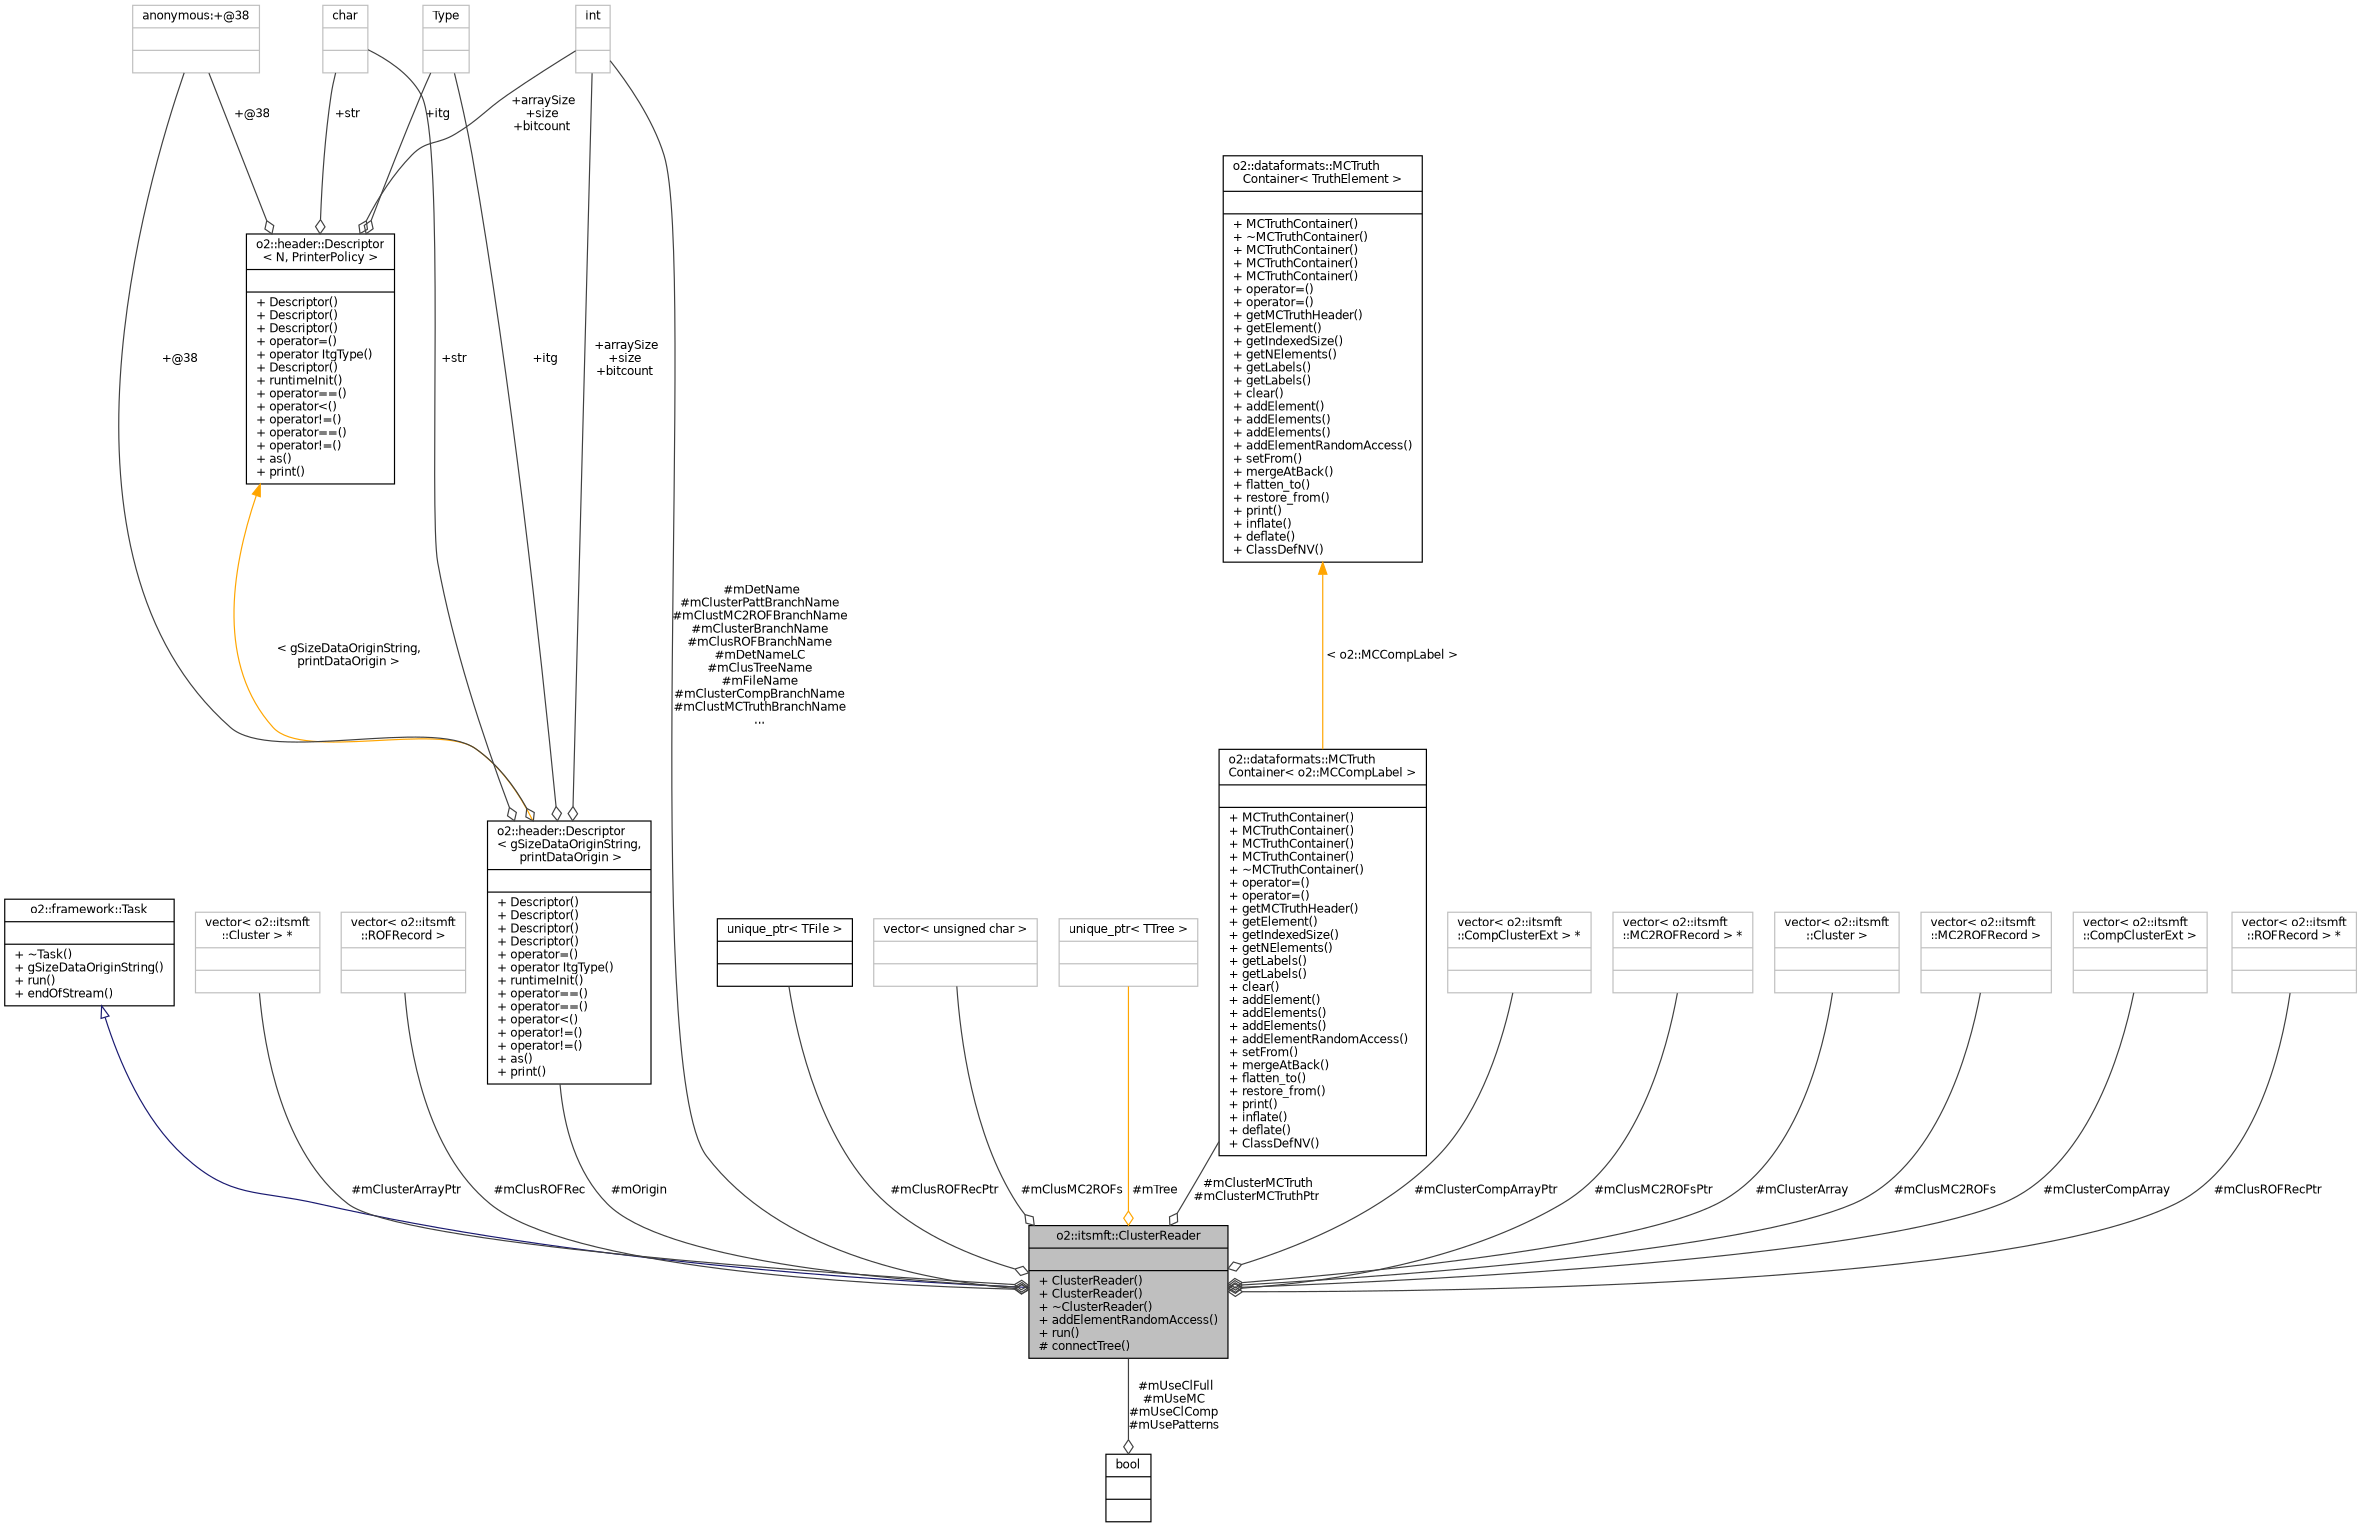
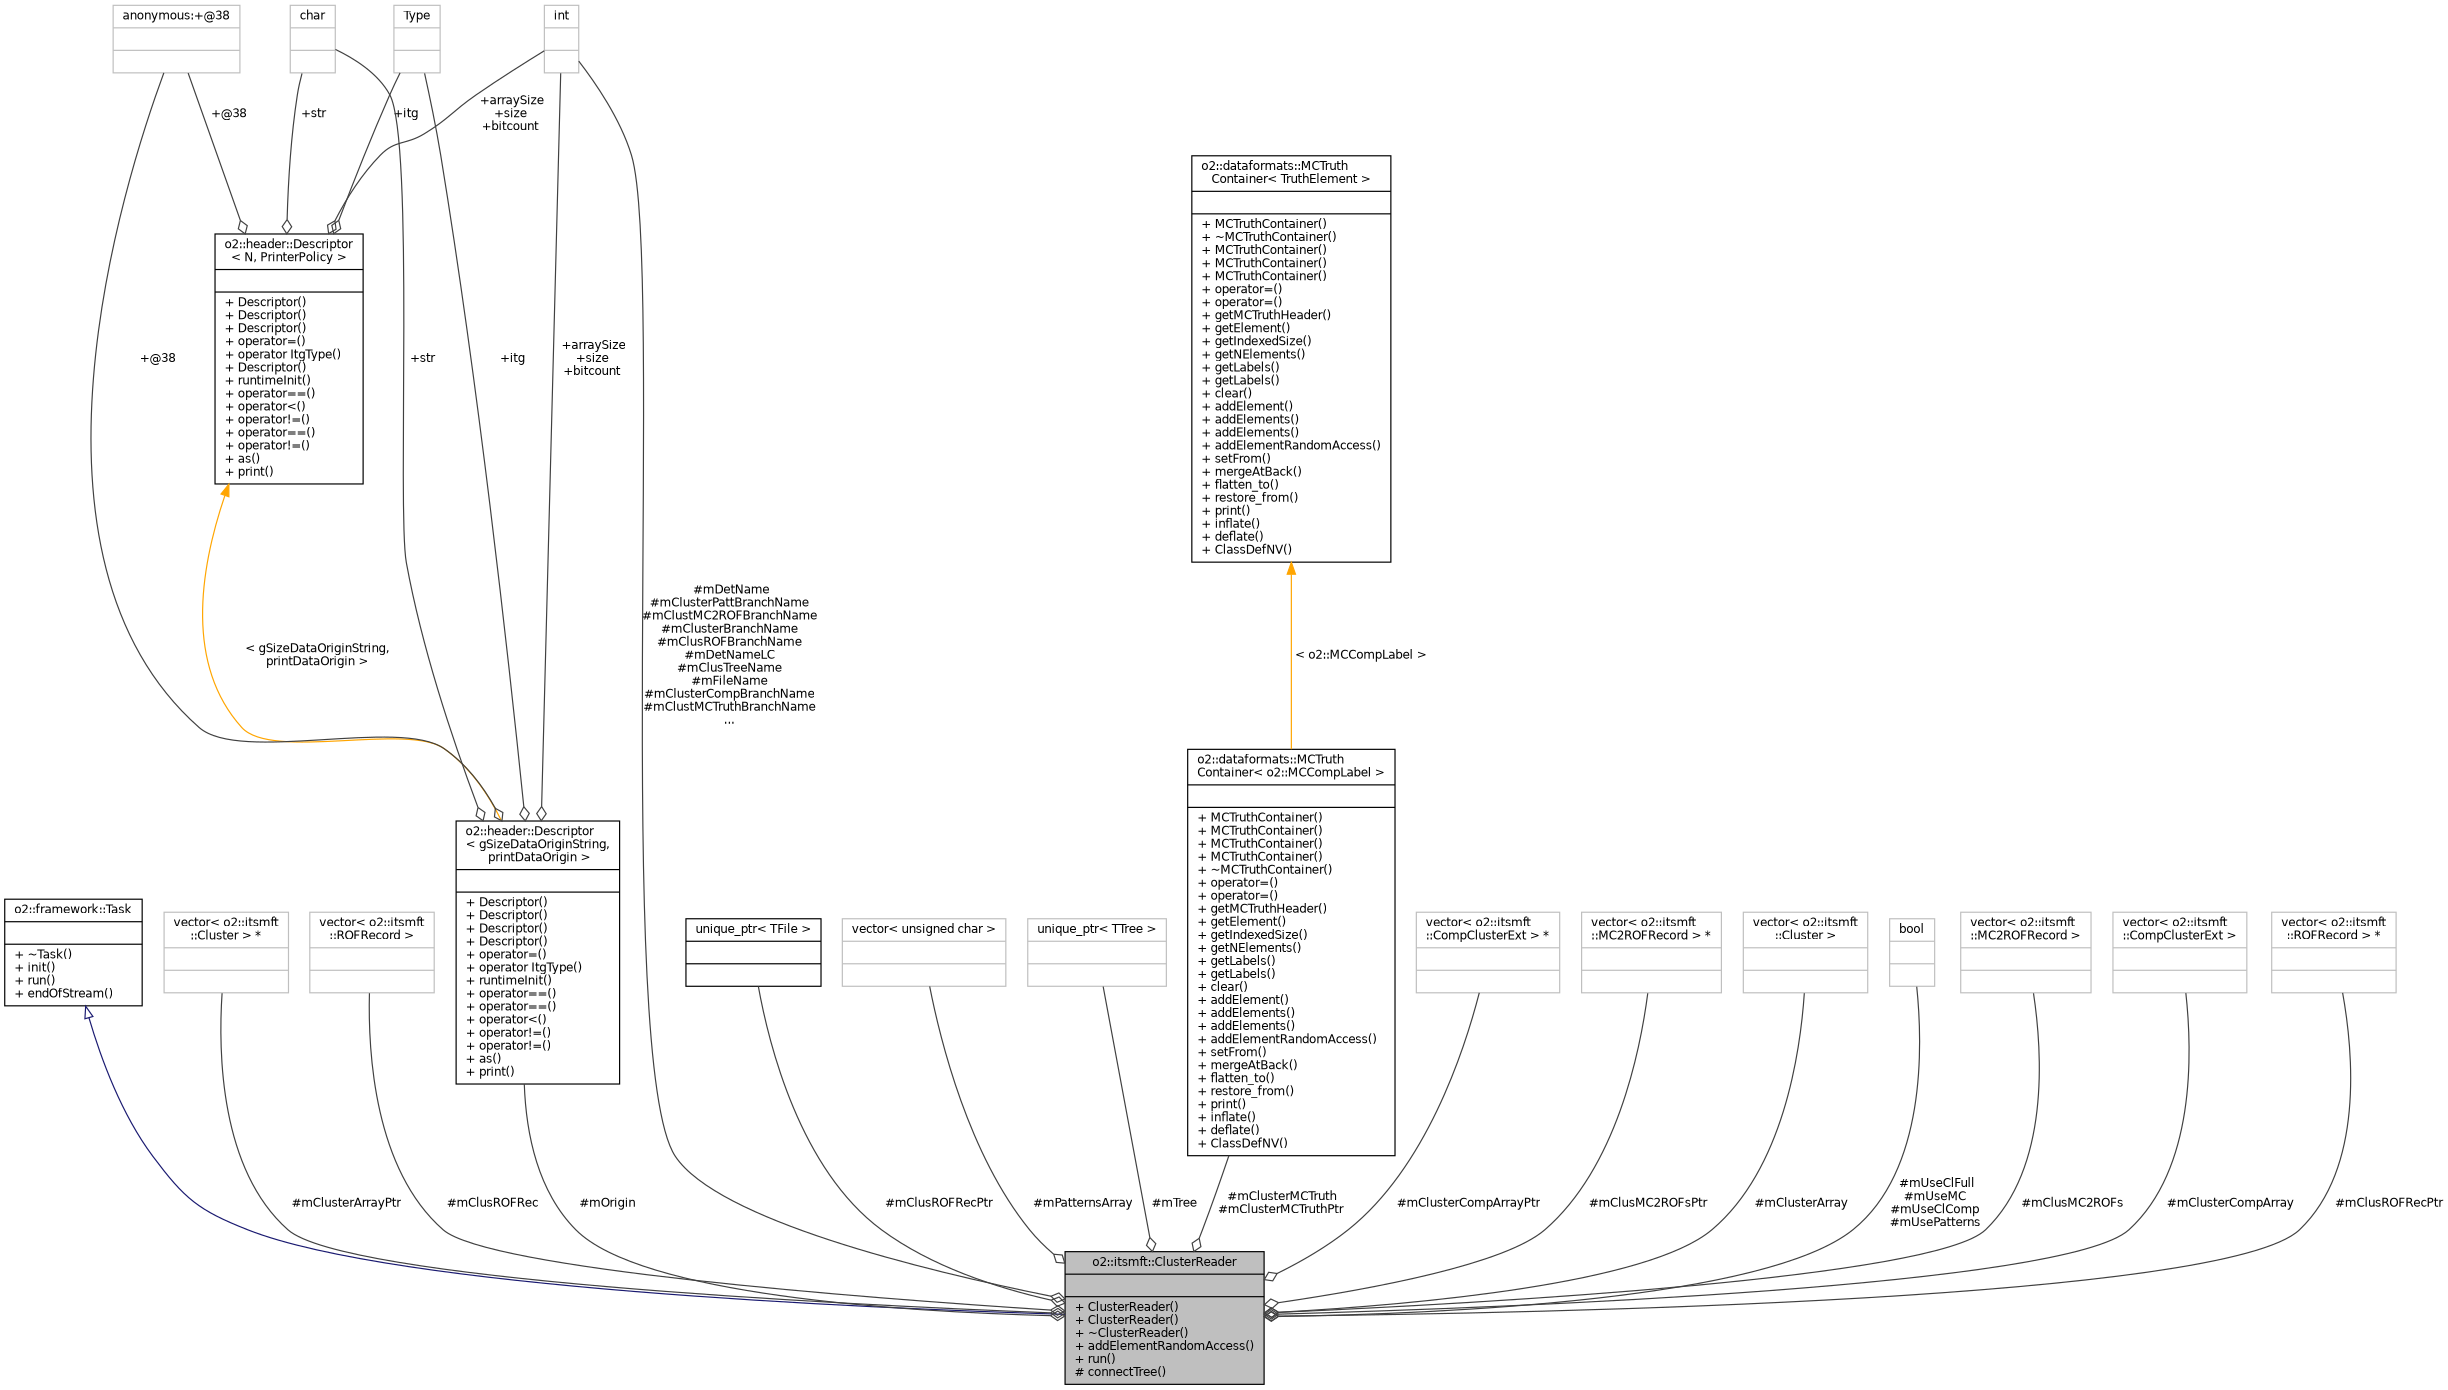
(89, 968) -> (35, 968)
(1128, 1099) -> (1126, 1112)
(1070, 1191) -> (1082, 1204)
(1128, 1399) -> (1762, 1269)
(1128, 1488) -> (1912, 953)
